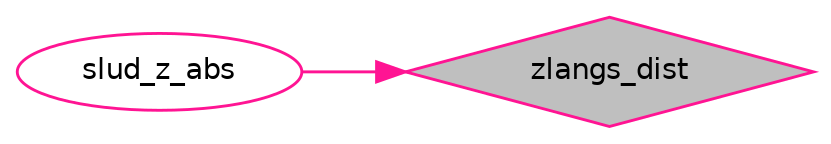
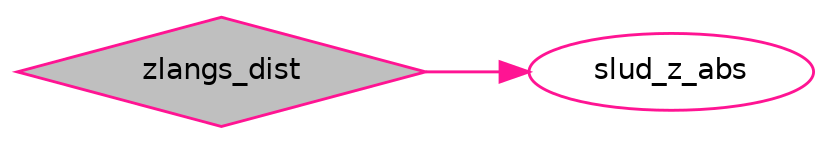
(340, 72) -> (463, 72)
